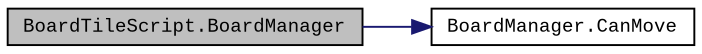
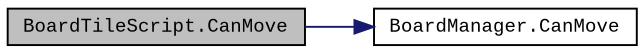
(185, 27) -> (156, 27)
